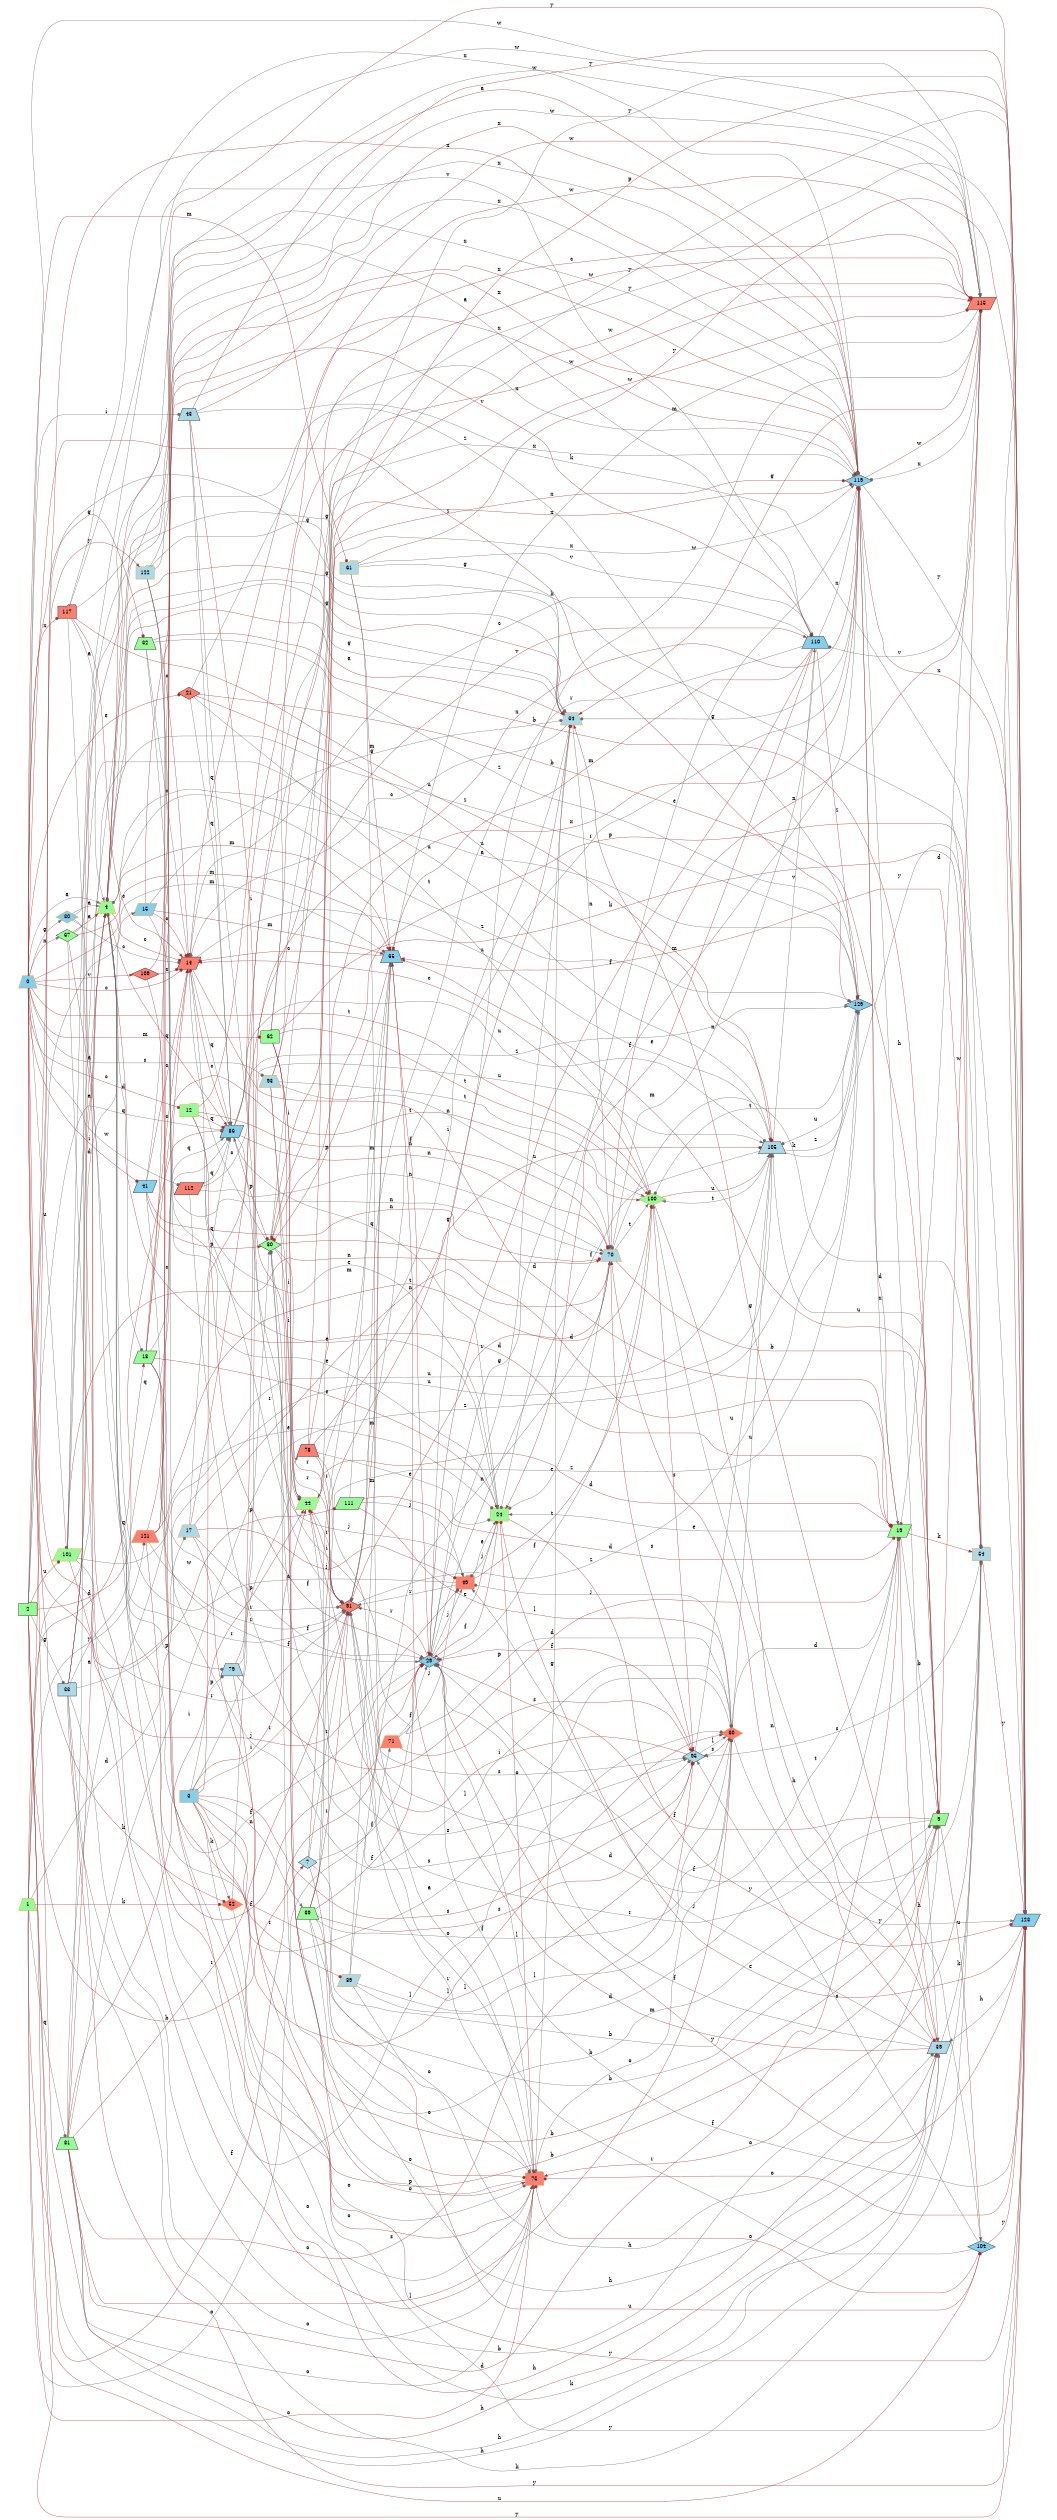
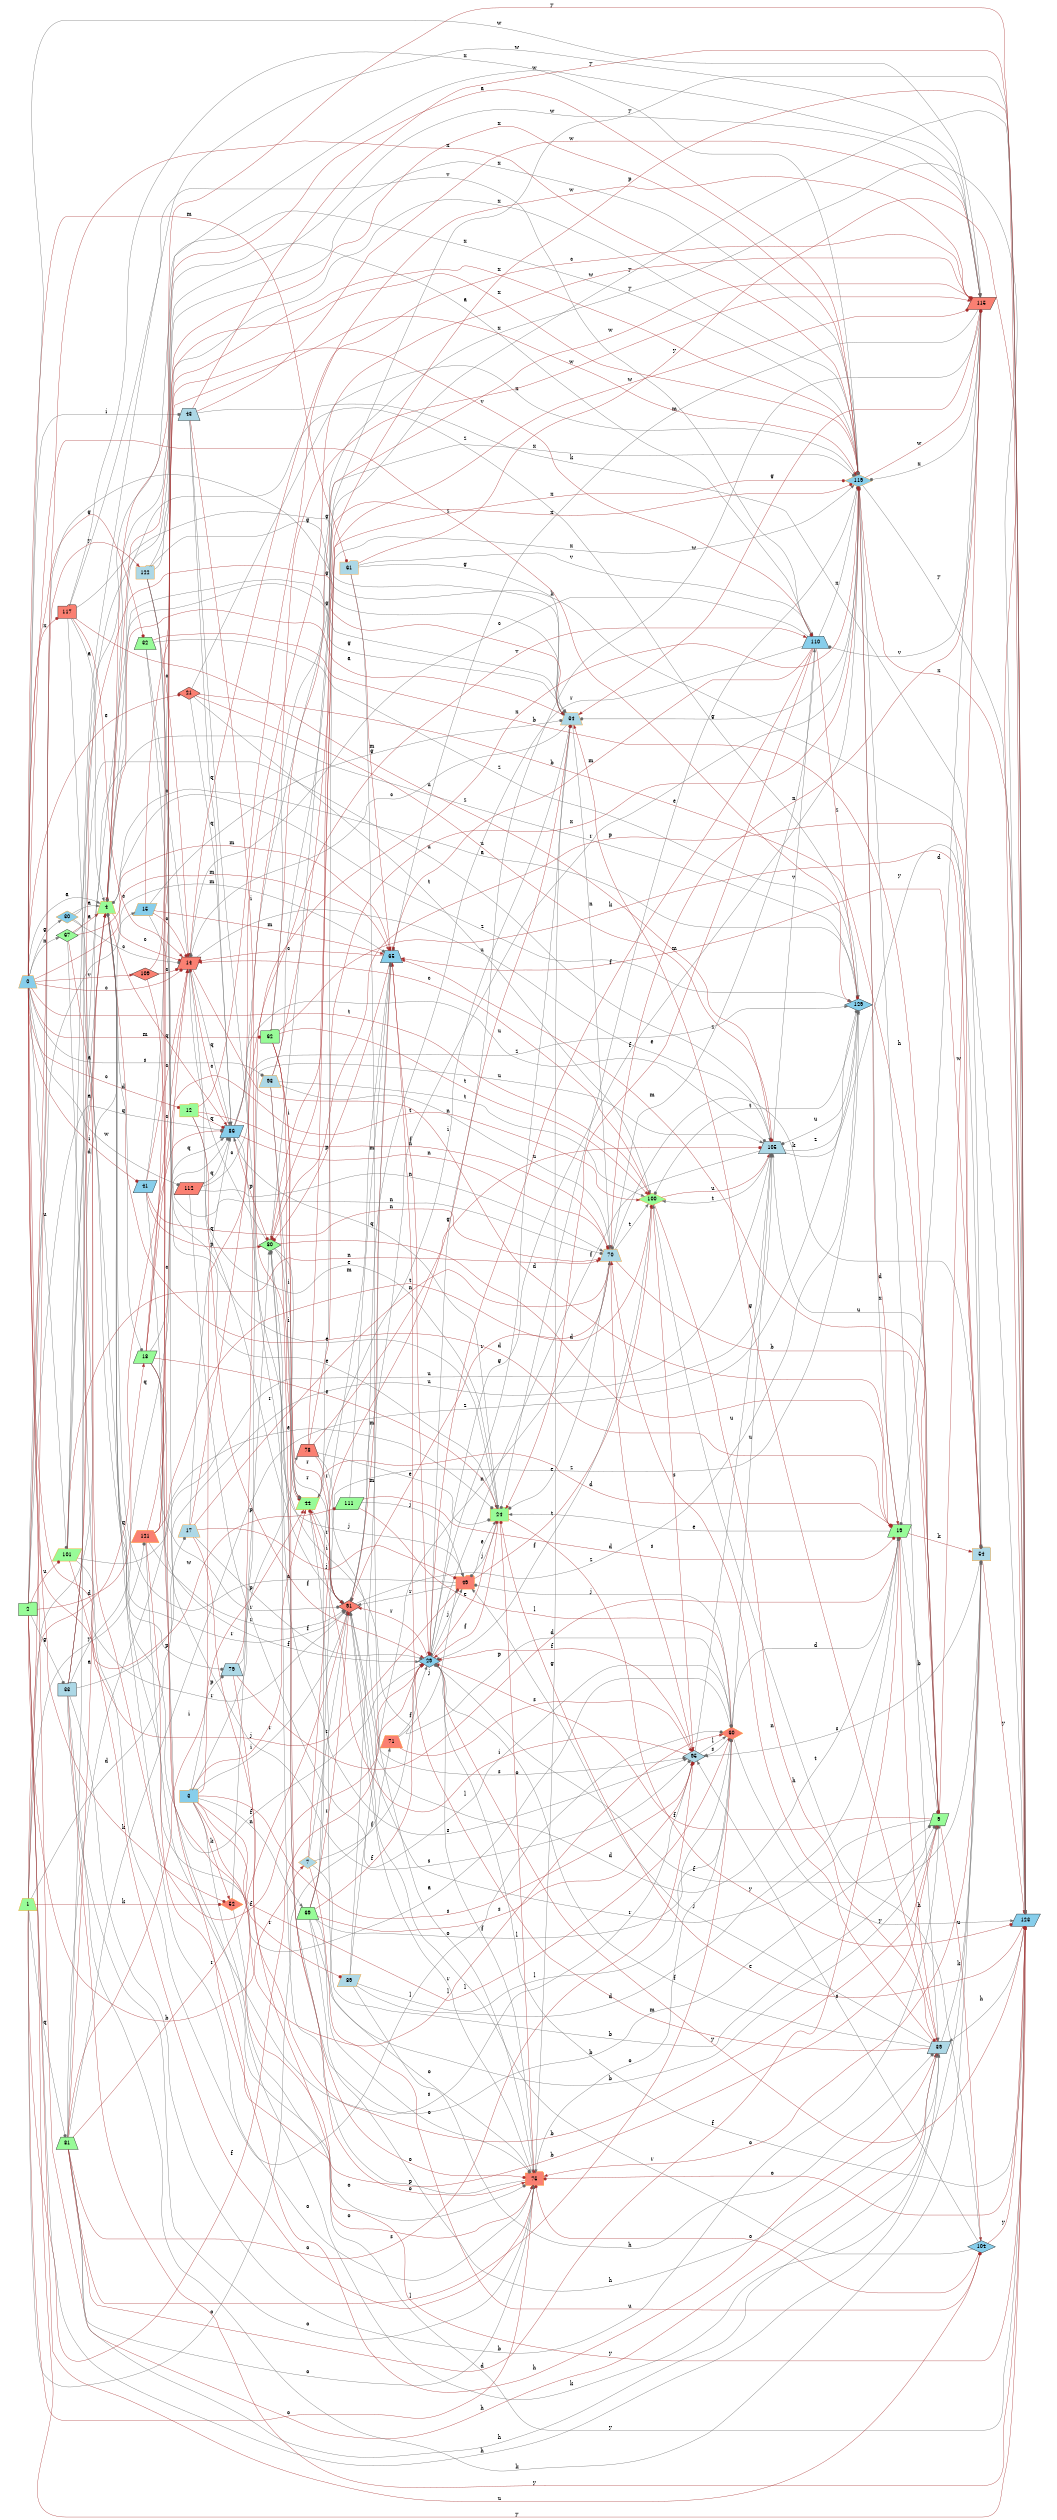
(859, 481) -> (859, 481)
(713, 1027) -> (713, 1027)
(308, 1862) -> (308, 1862)
none -> (308, 2081)
